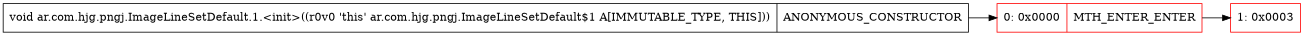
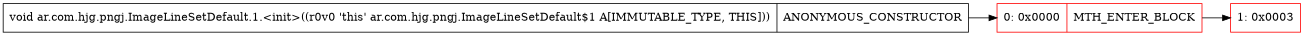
(1134, 17) -> (1134, 17)
